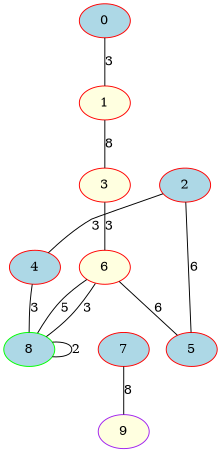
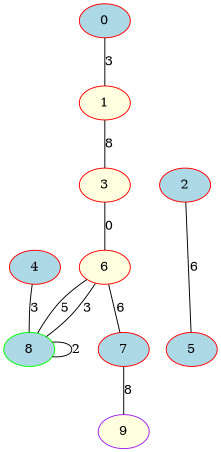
(98, 217) -> none
(110, 226) -> (110, 226)
(148, 308) -> (114, 309)
